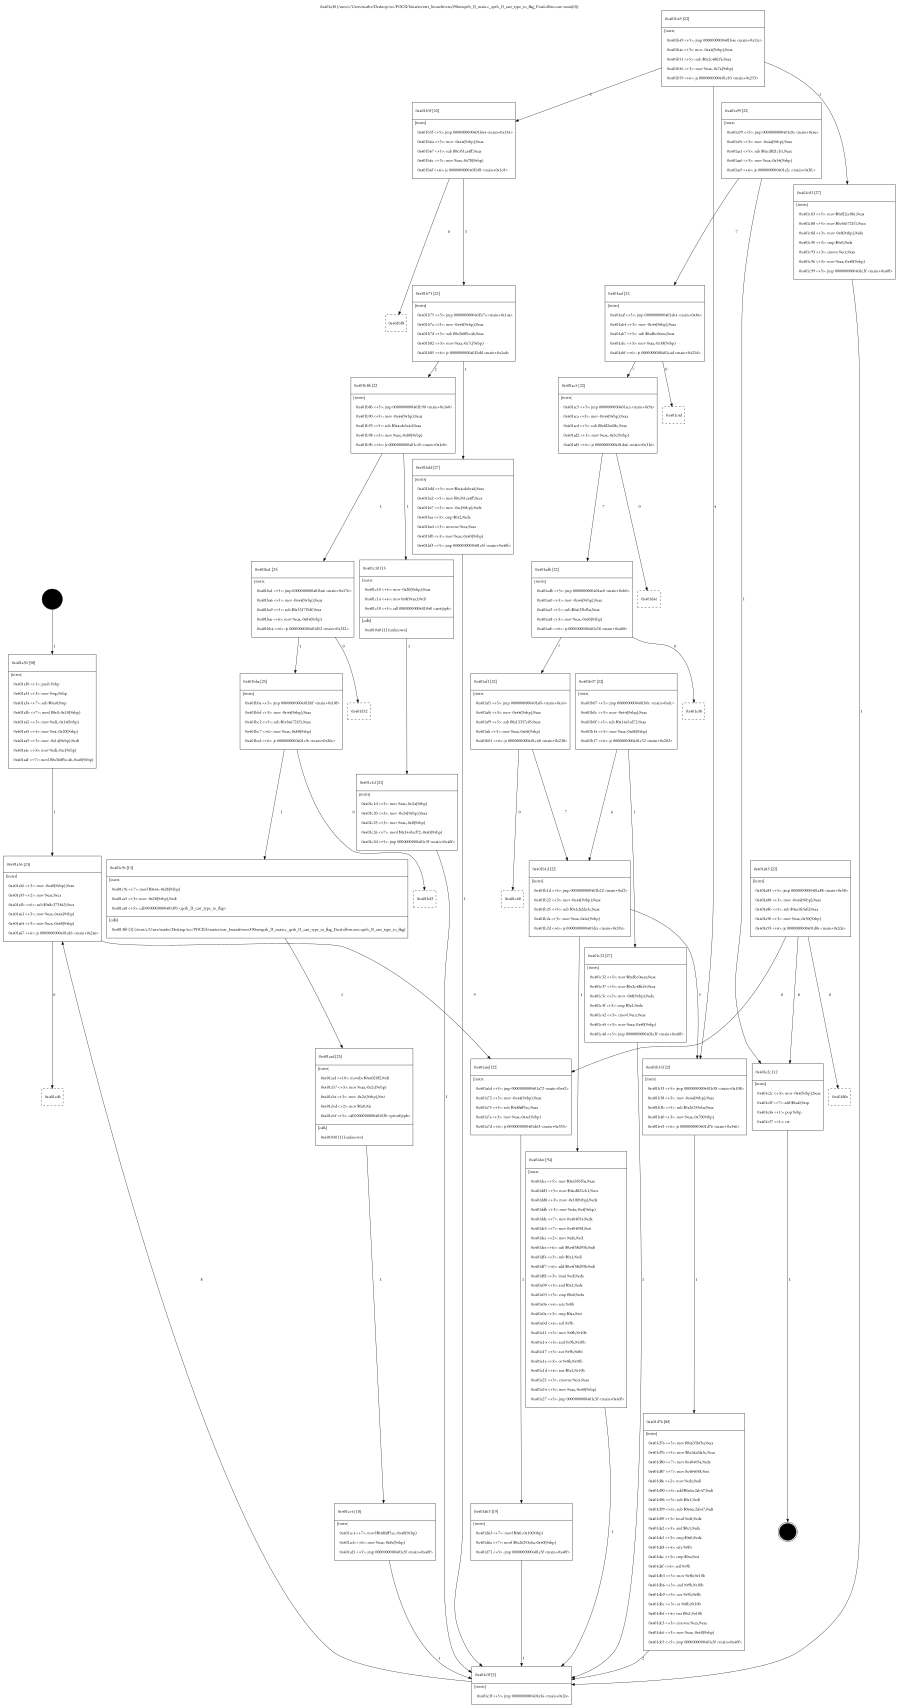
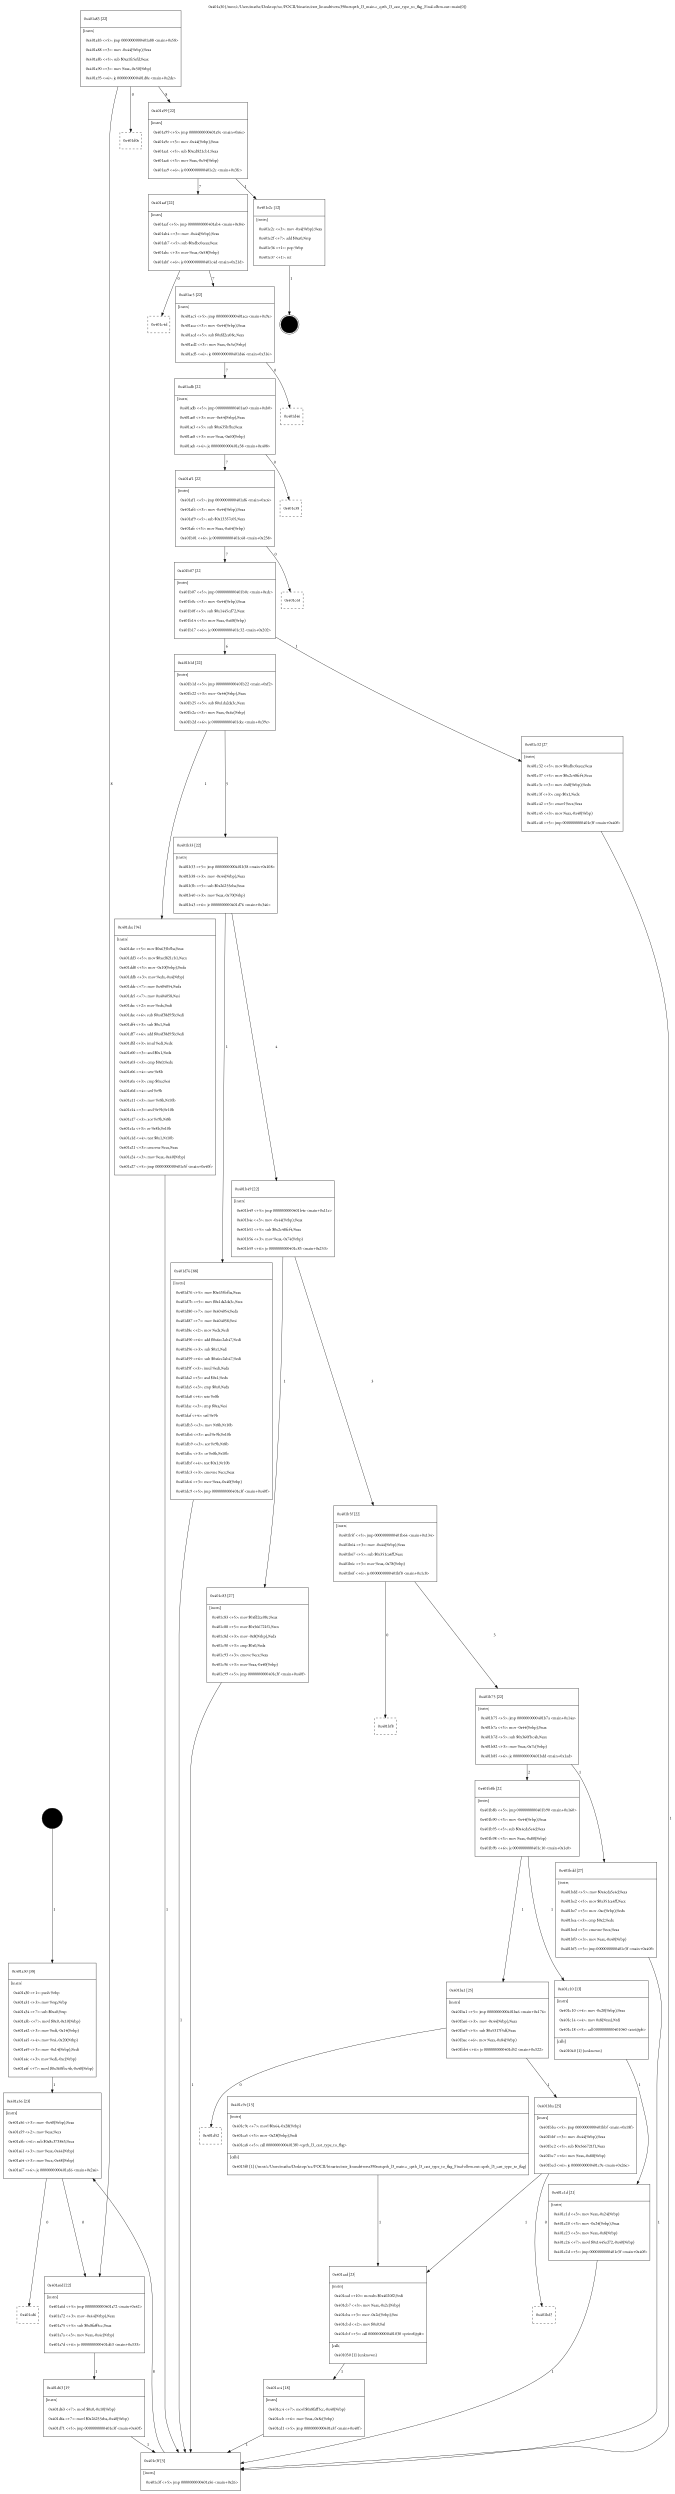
(713, 572) -> (254, 1045)
(275, 803) -> (485, 2222)
(550, 804) -> (225, 553)
(474, 995) -> (82, 2222)
(794, 999) -> (163, 93)
(643, 1658) -> (181, 2020)
